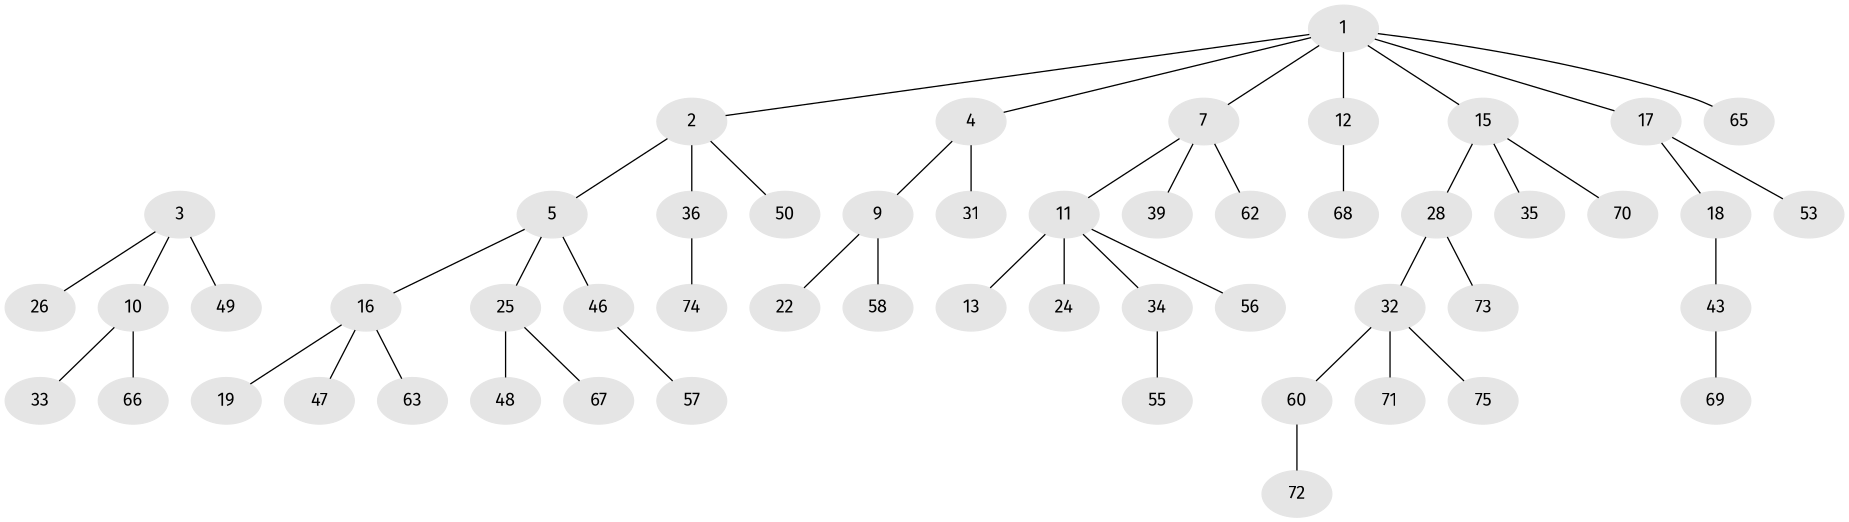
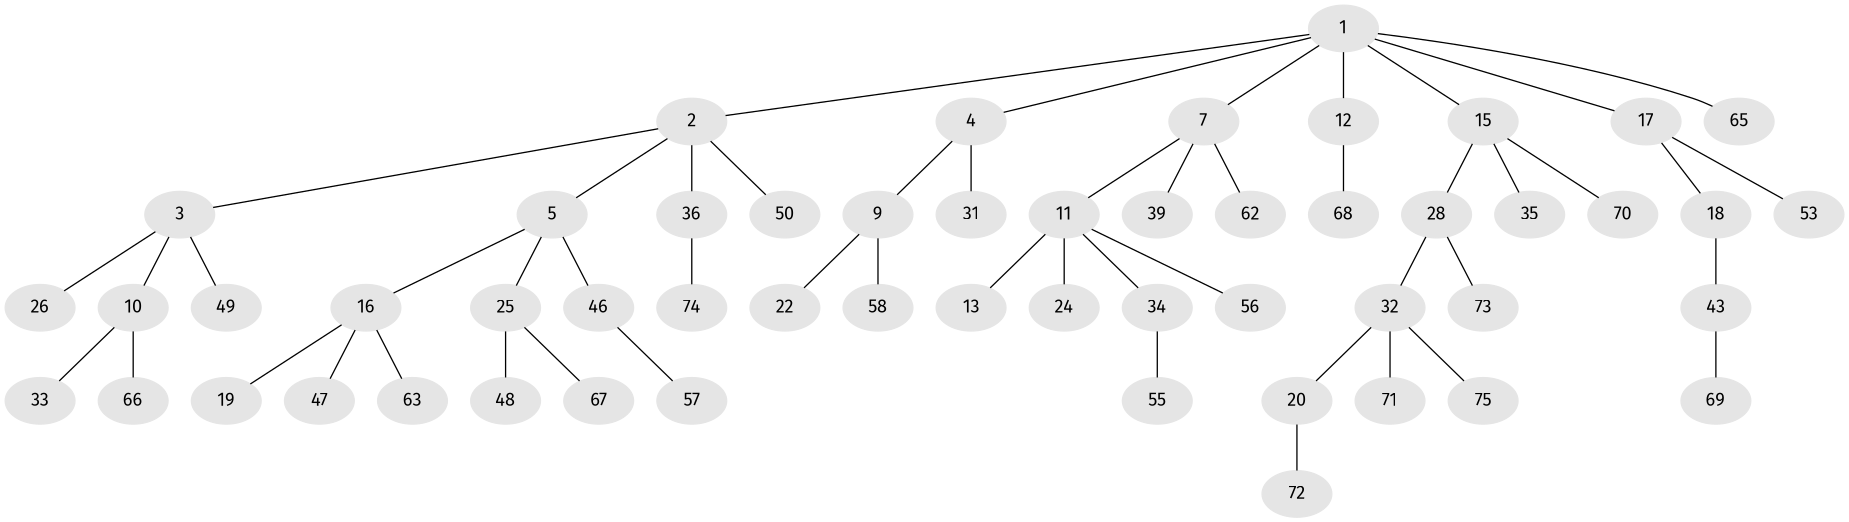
none -> (436, 168)
(1297, 401) -> (1297, 401)
